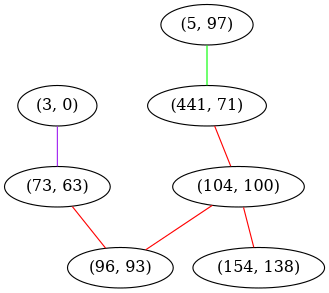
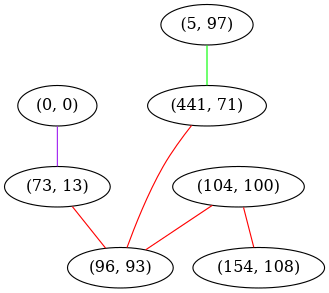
(57, 106) -> (57, 106)
(223, 146) -> (154, 184)
(57, 187) -> (57, 187)
(259, 268) -> (259, 268)
